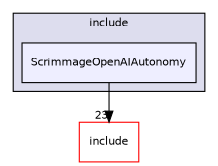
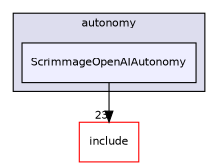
(109, 24) -> (109, 24)
